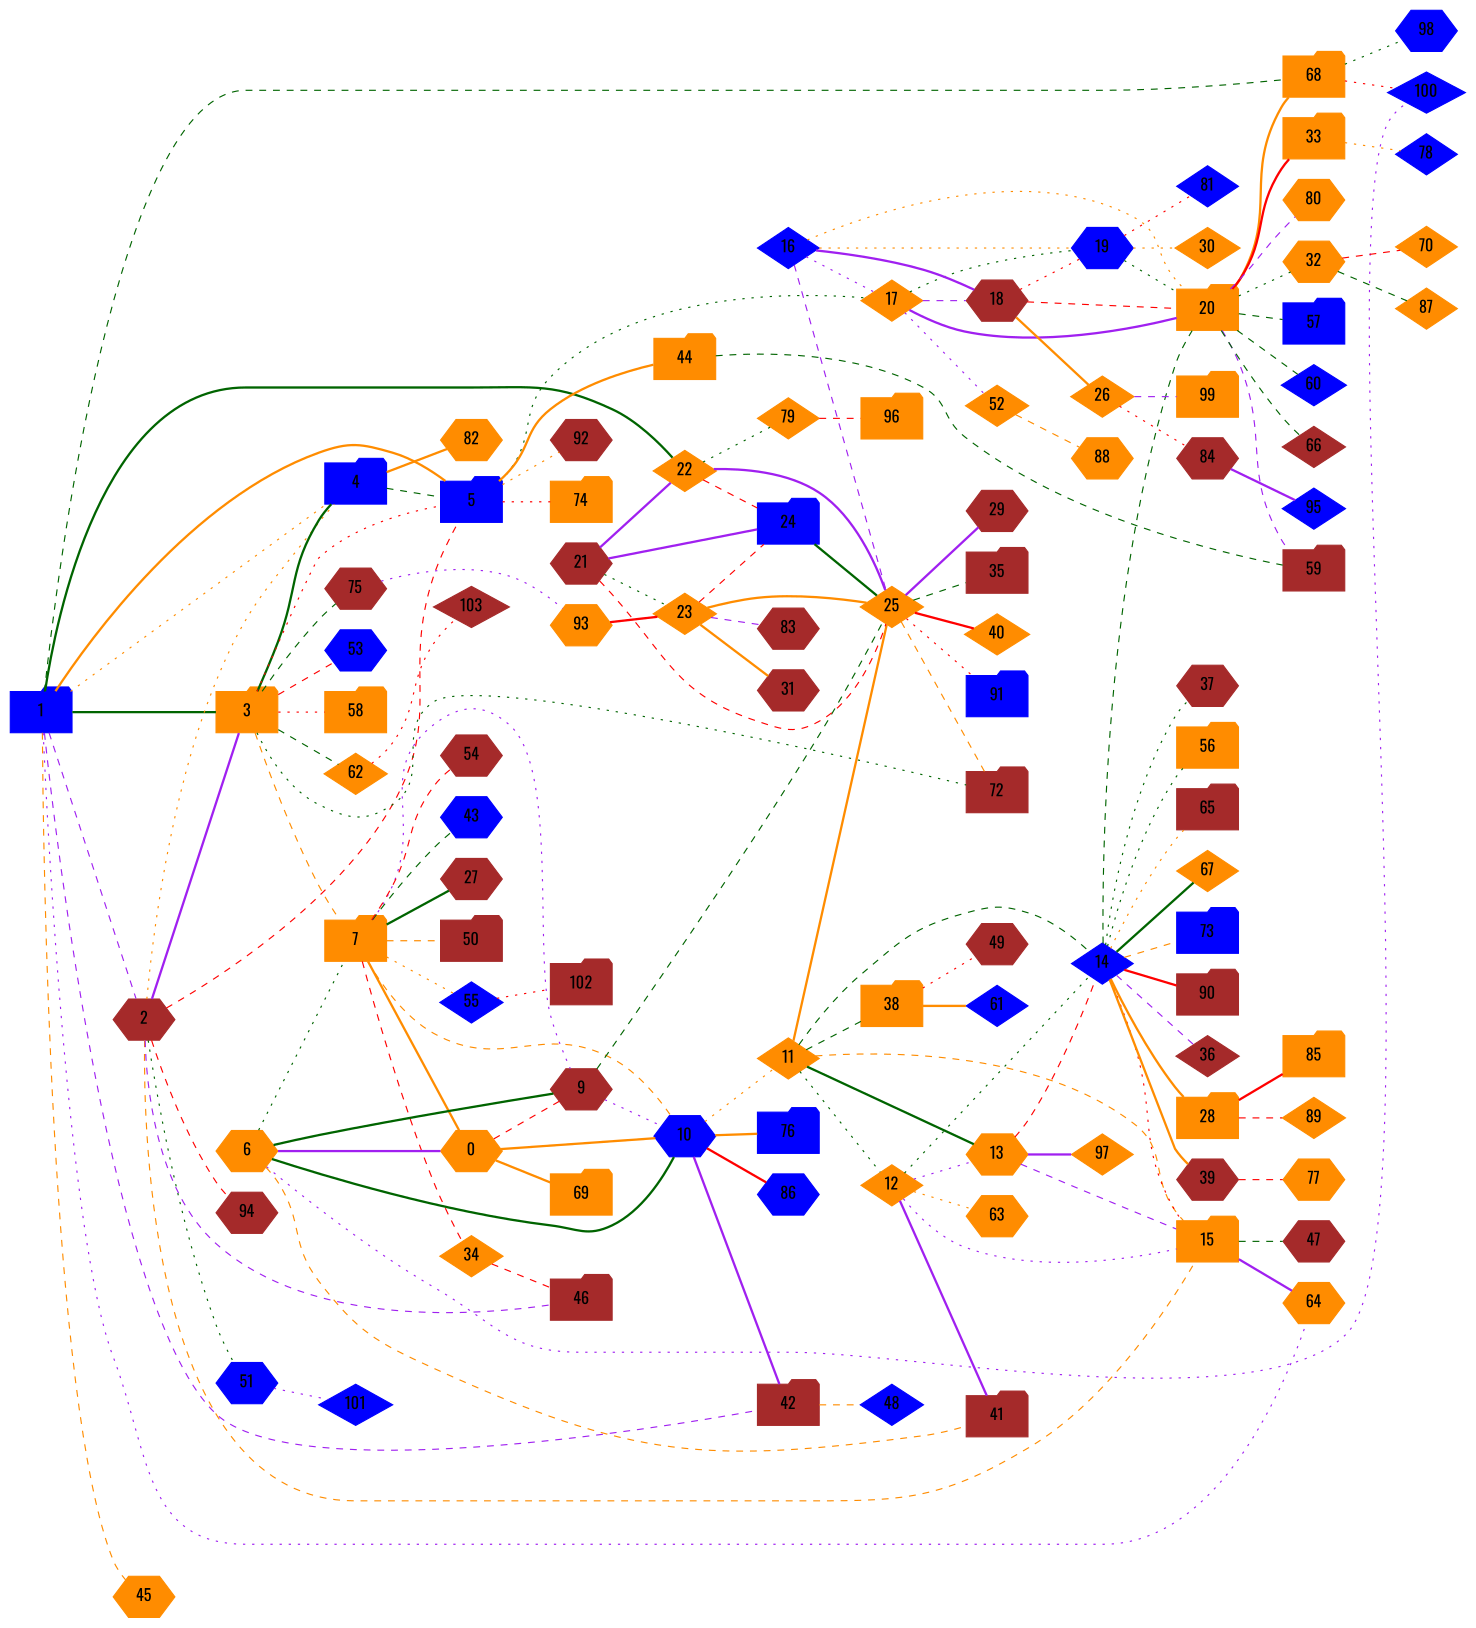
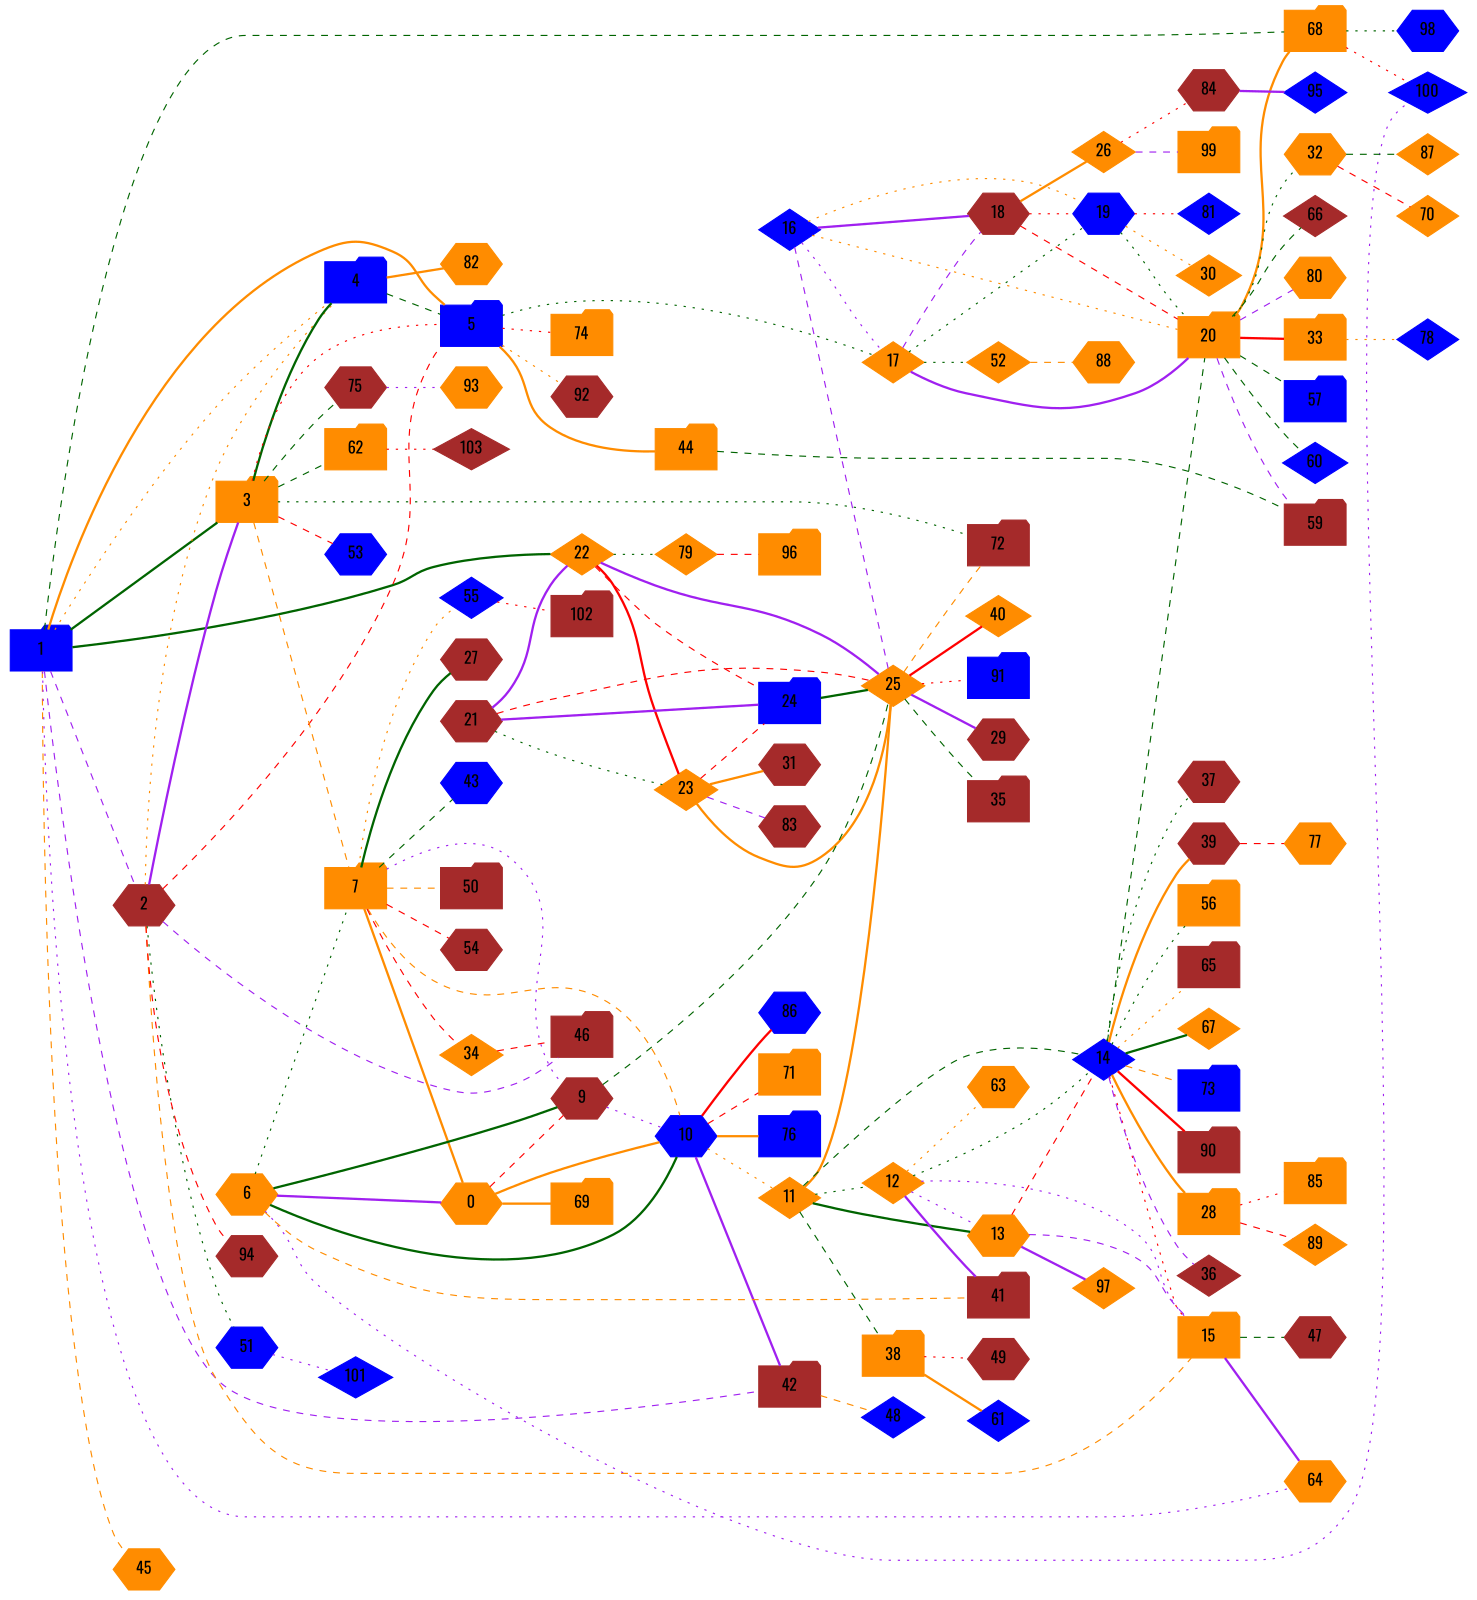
(944, 353) -> (945, 362)
(642, 619) -> (643, 667)
(356, 712) -> none
(356, 774) -> (356, 449)
none -> (790, 1074)
(1035, 1076) -> none
(1261, 1087) -> (1262, 1198)
